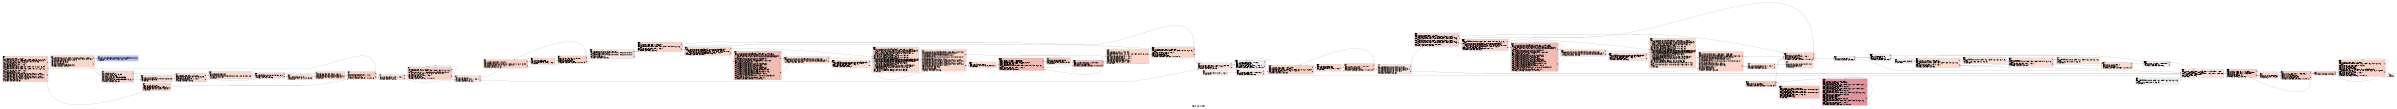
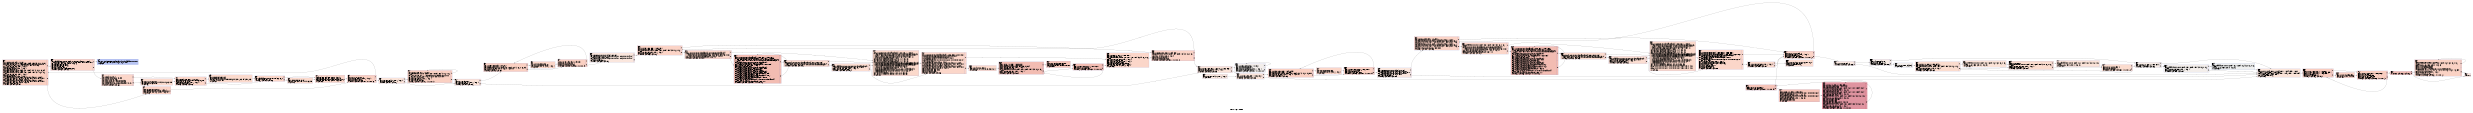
none -> (2187, 68)
